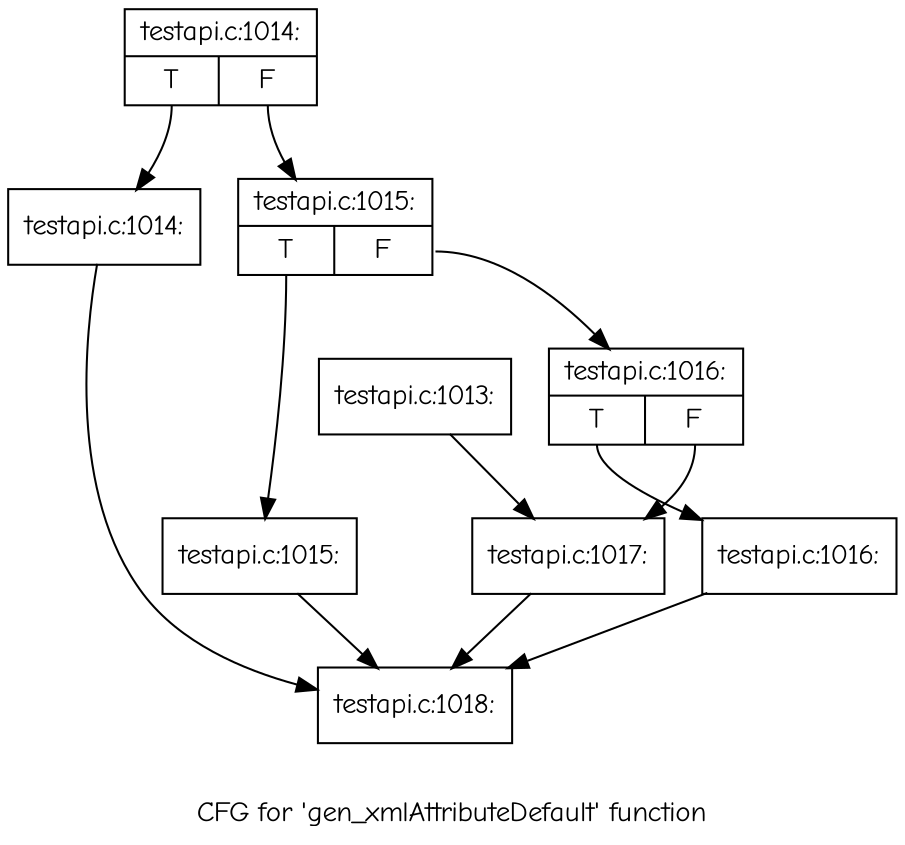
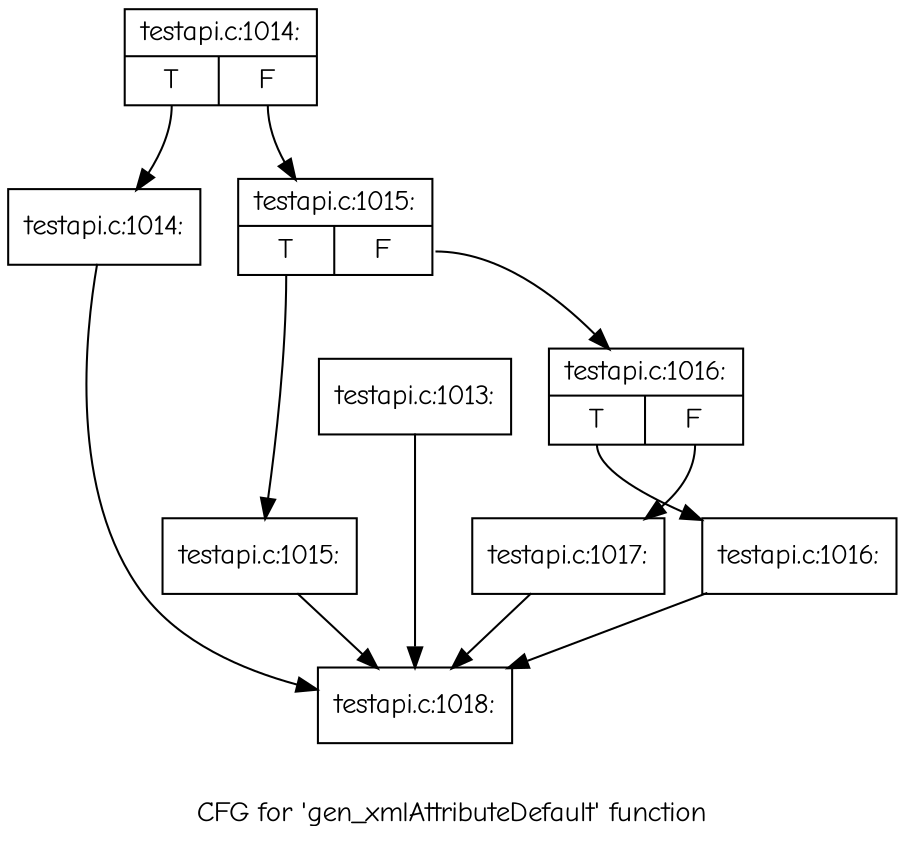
(484, 469) -> (415, 540)
